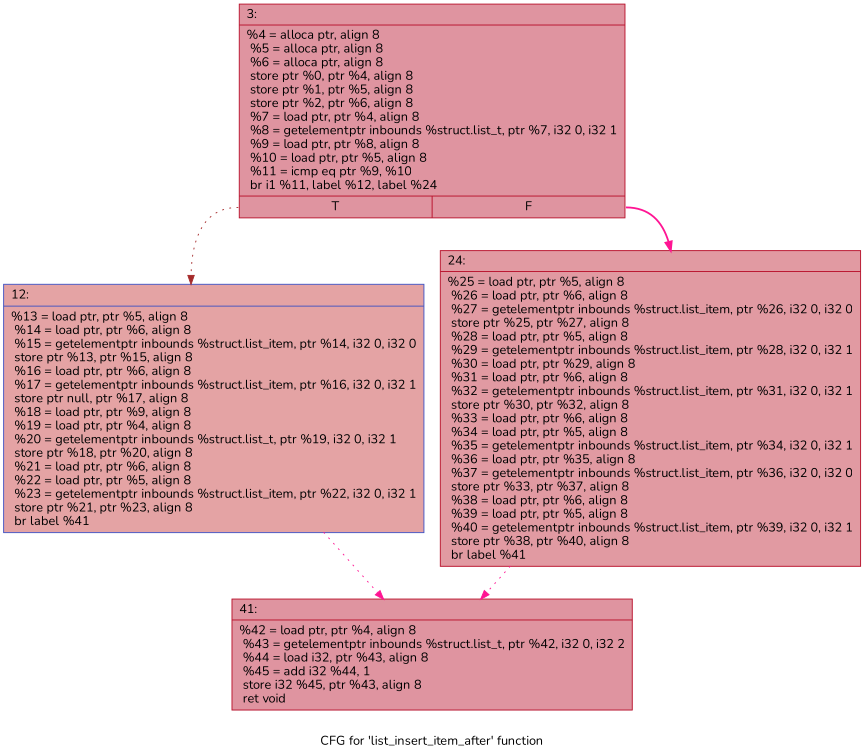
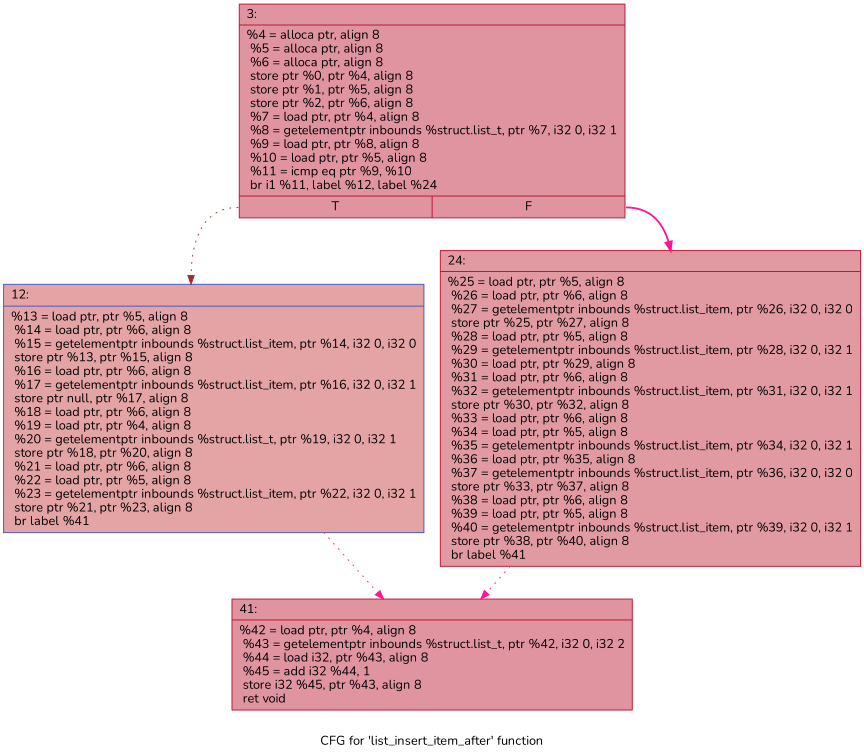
(101, 412) -> (101, 412)
